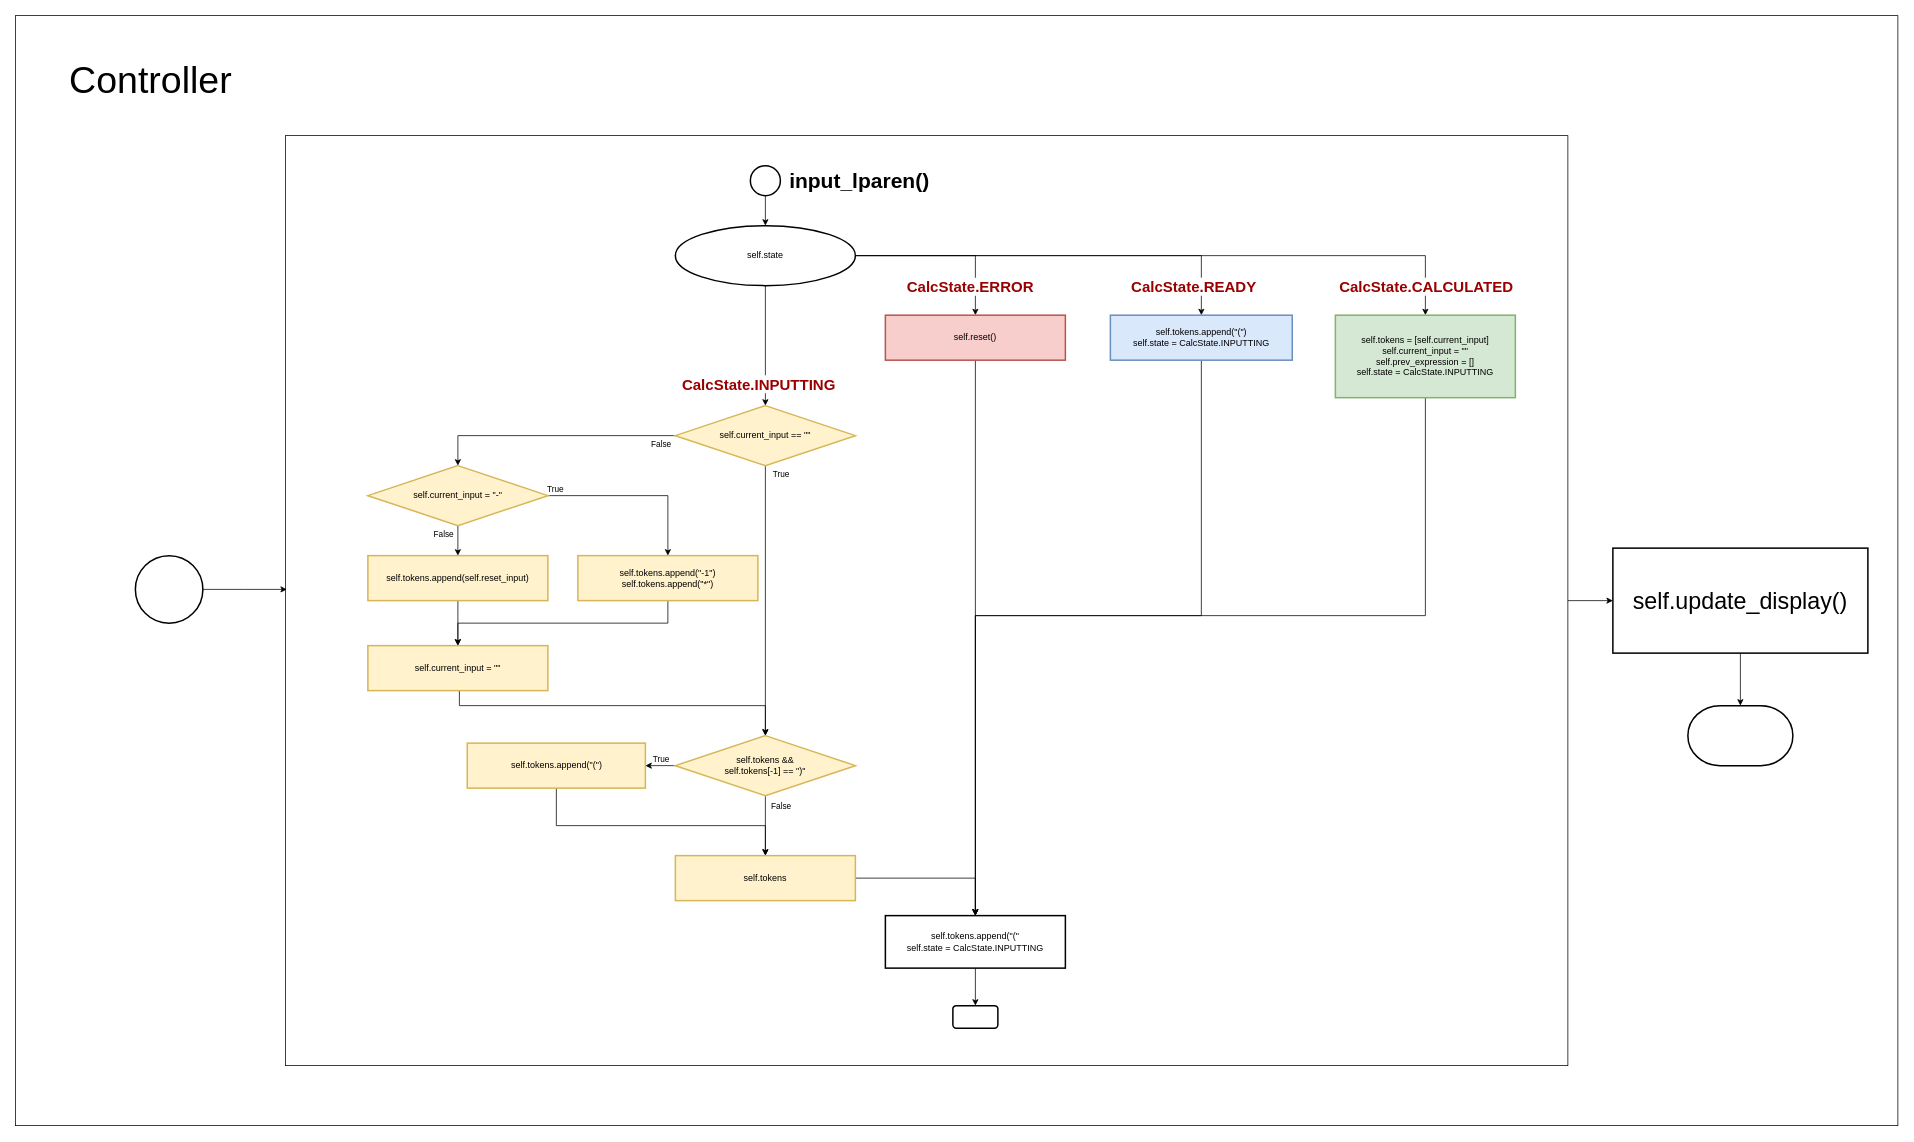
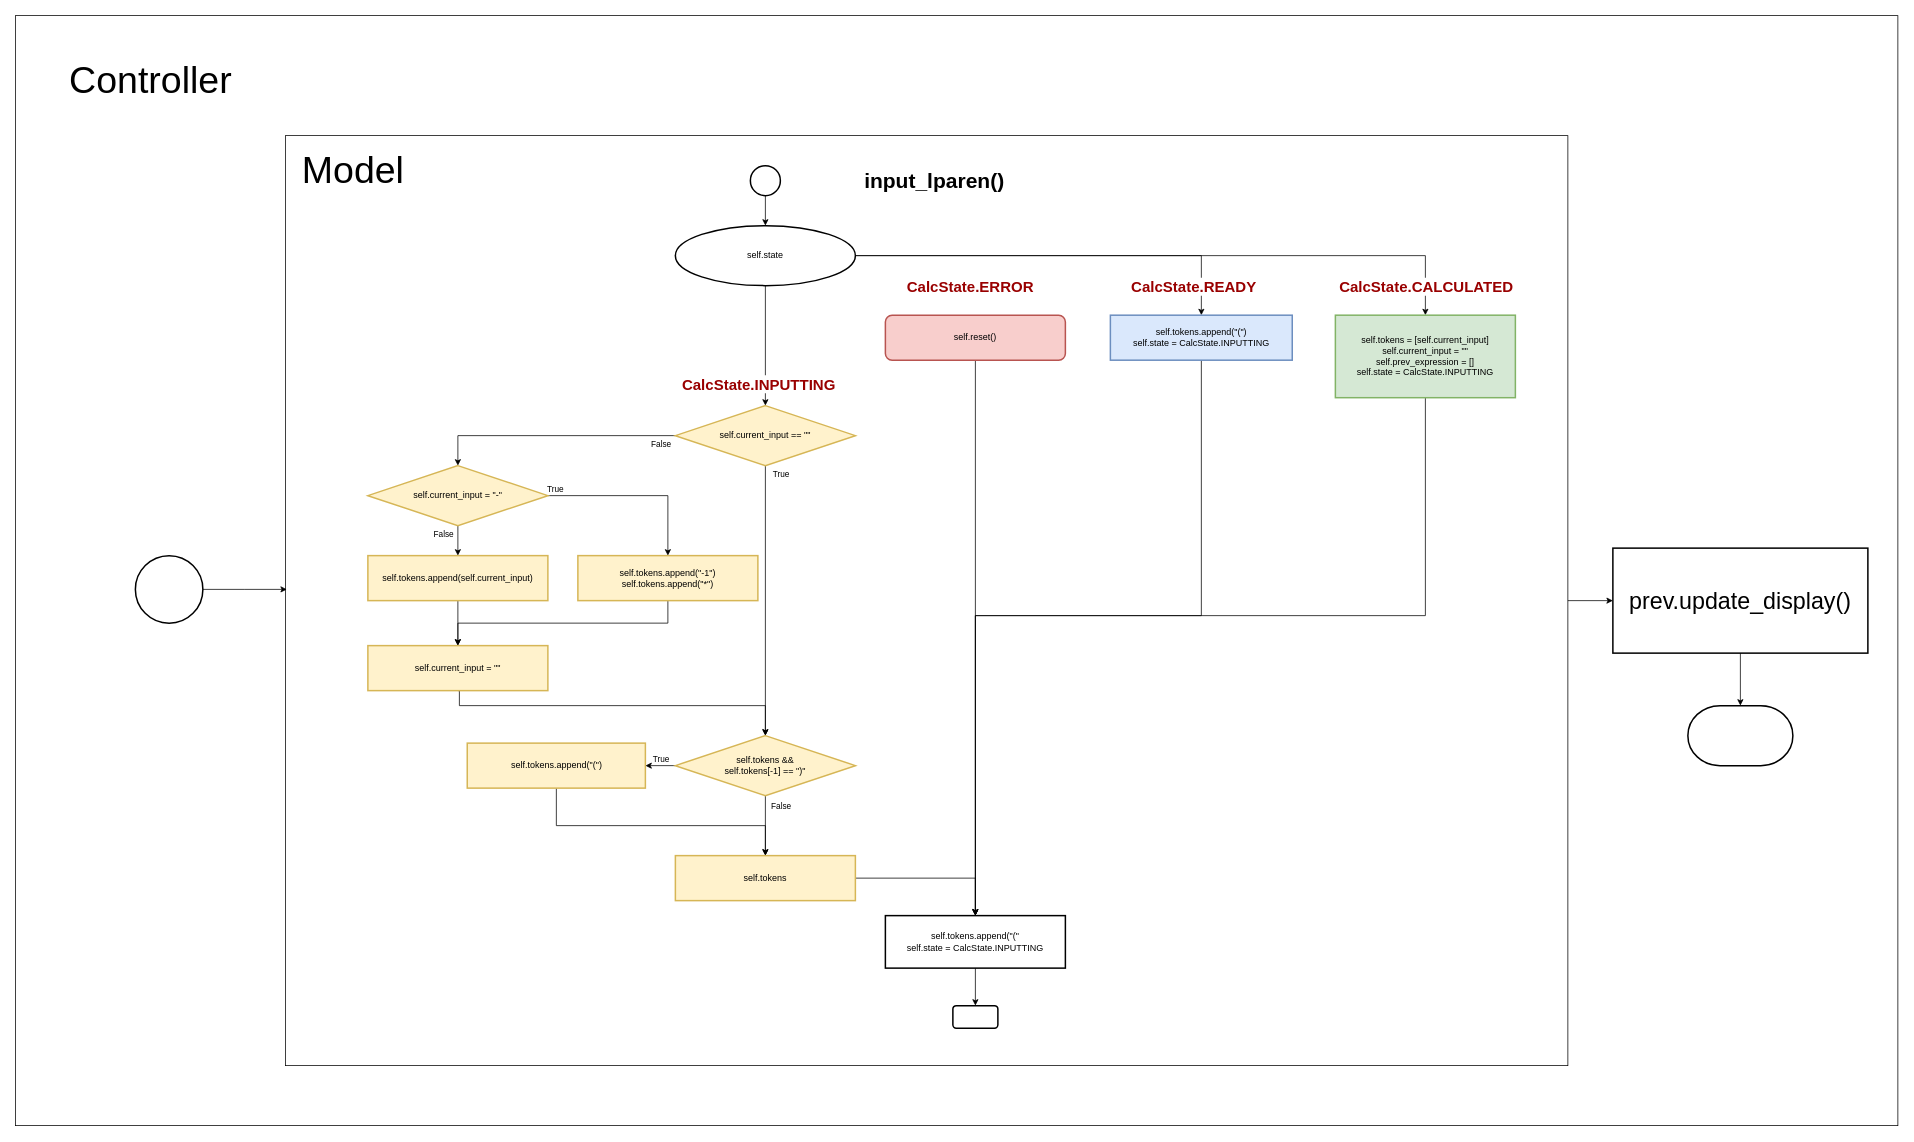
none -> (353, 169)
(859, 180) -> (934, 180)
(975, 268) -> none
(975, 337) -> (975, 337)
(458, 578) -> (458, 578)
(1740, 600) -> (1740, 600)
